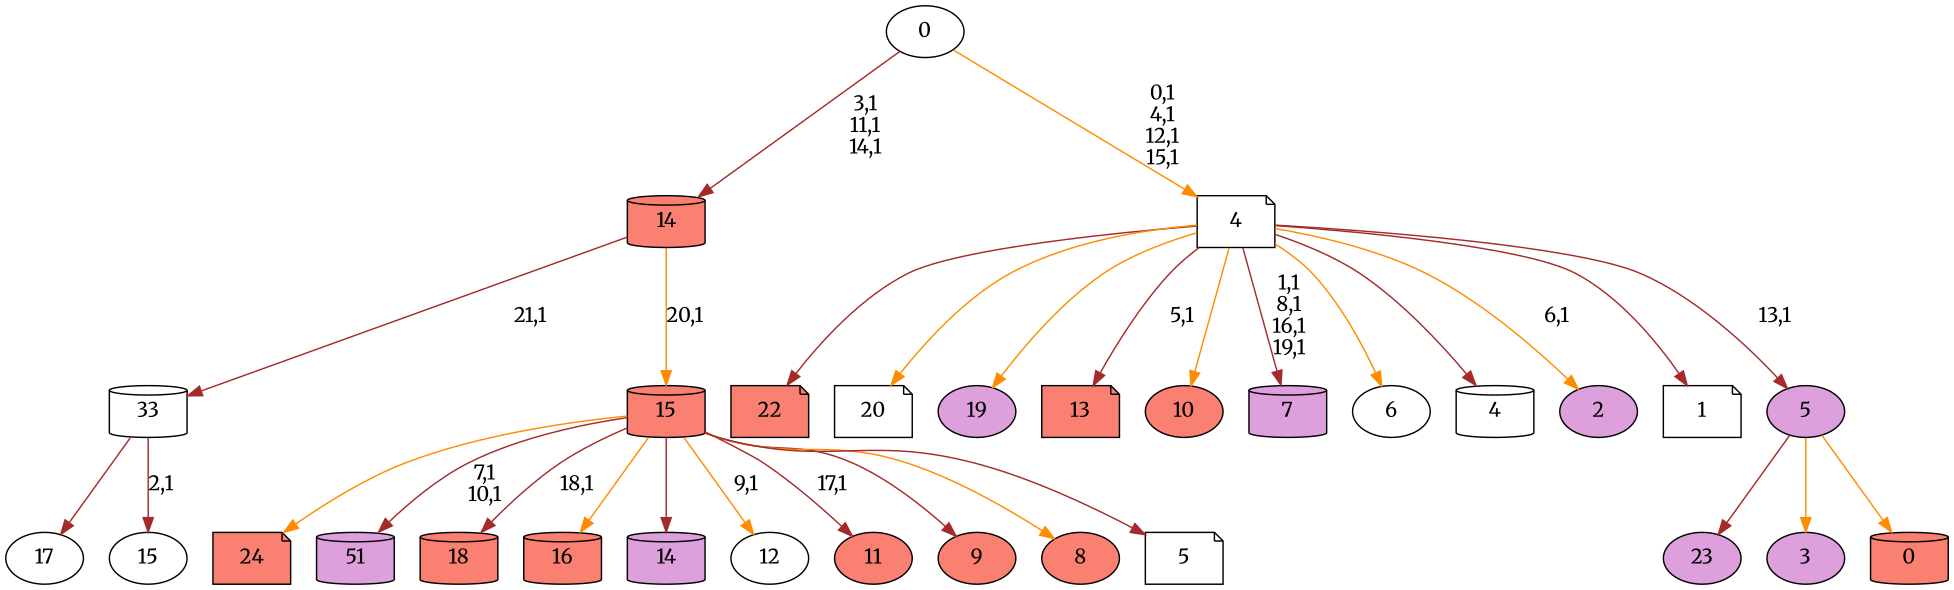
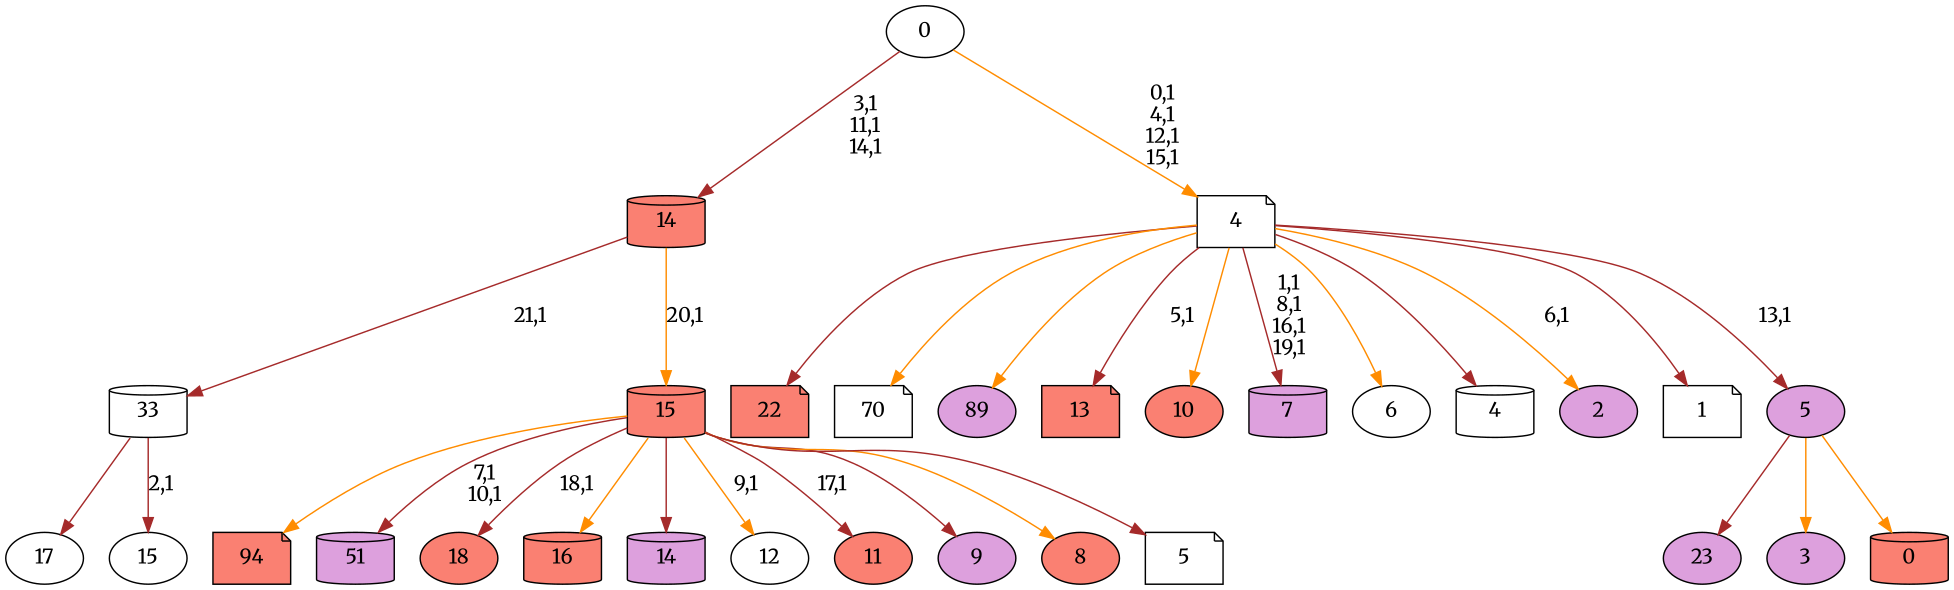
(873, 412) -> (873, 412)
(977, 412) -> (977, 412)
(252, 558) -> (252, 558)
(459, 558) -> (459, 558)
(977, 558) -> (977, 558)
